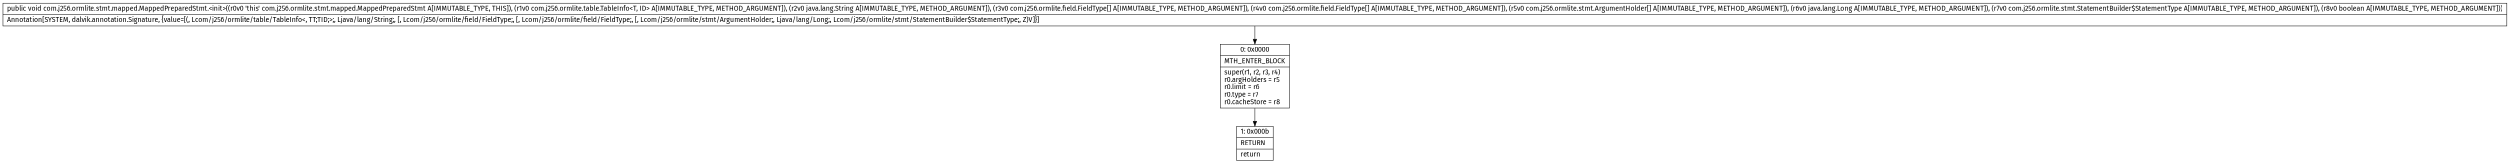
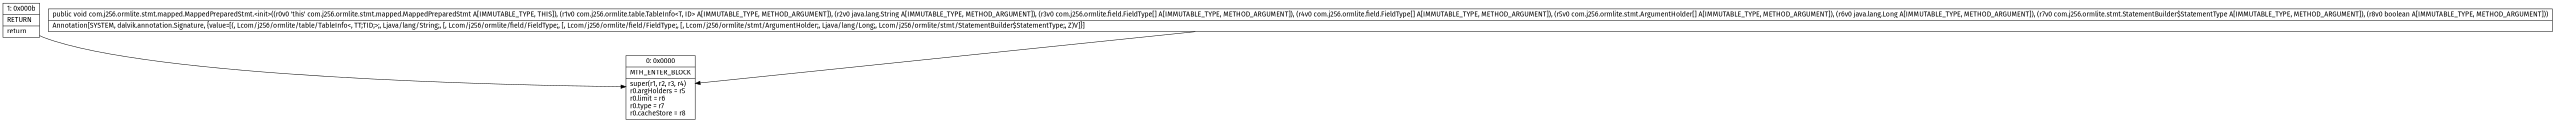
(1255, 115) -> (329, 77)
